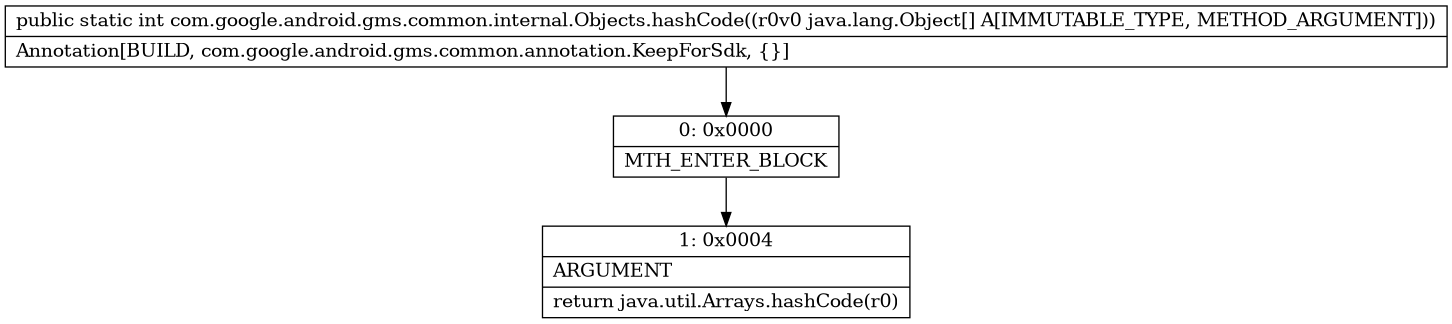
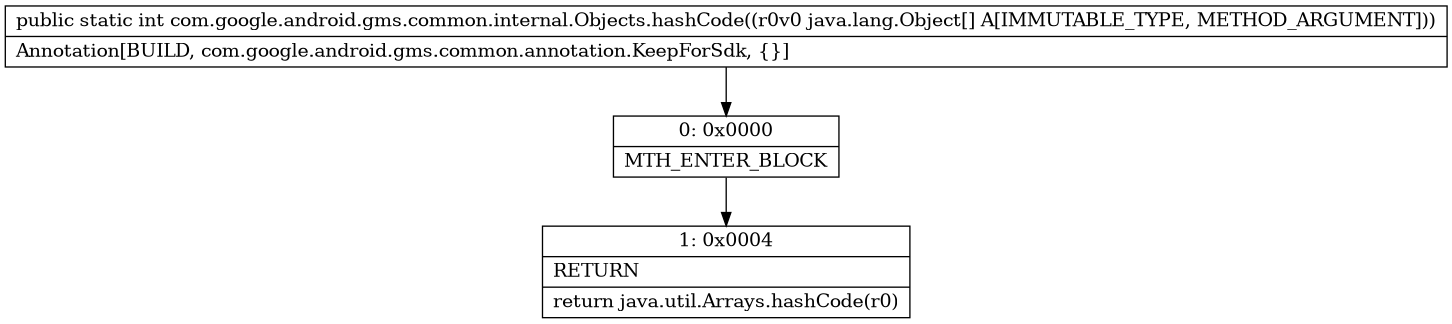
(613, 271) -> (596, 271)
